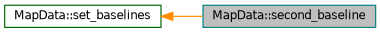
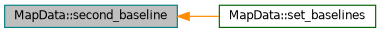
(188, 16) -> (204, 16)
